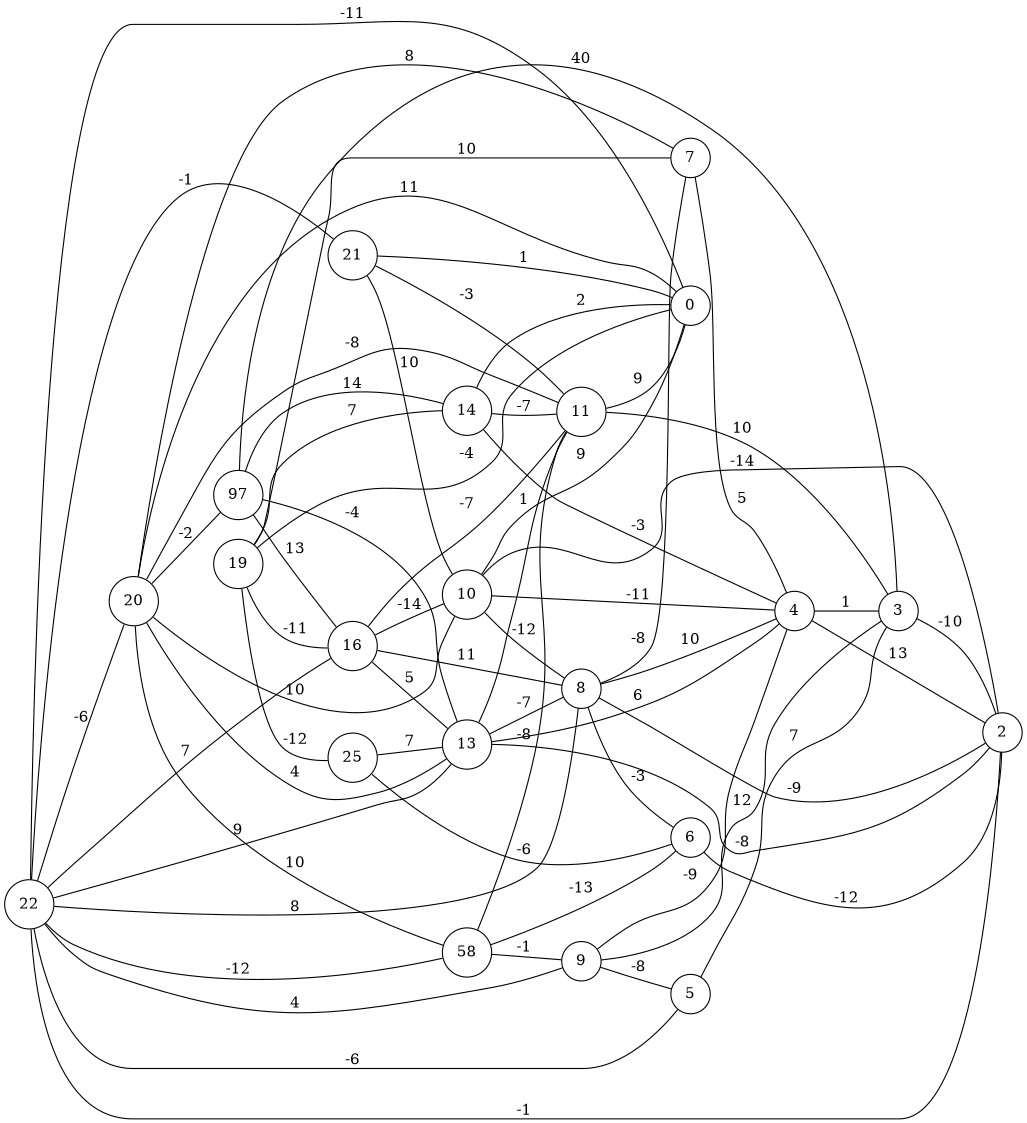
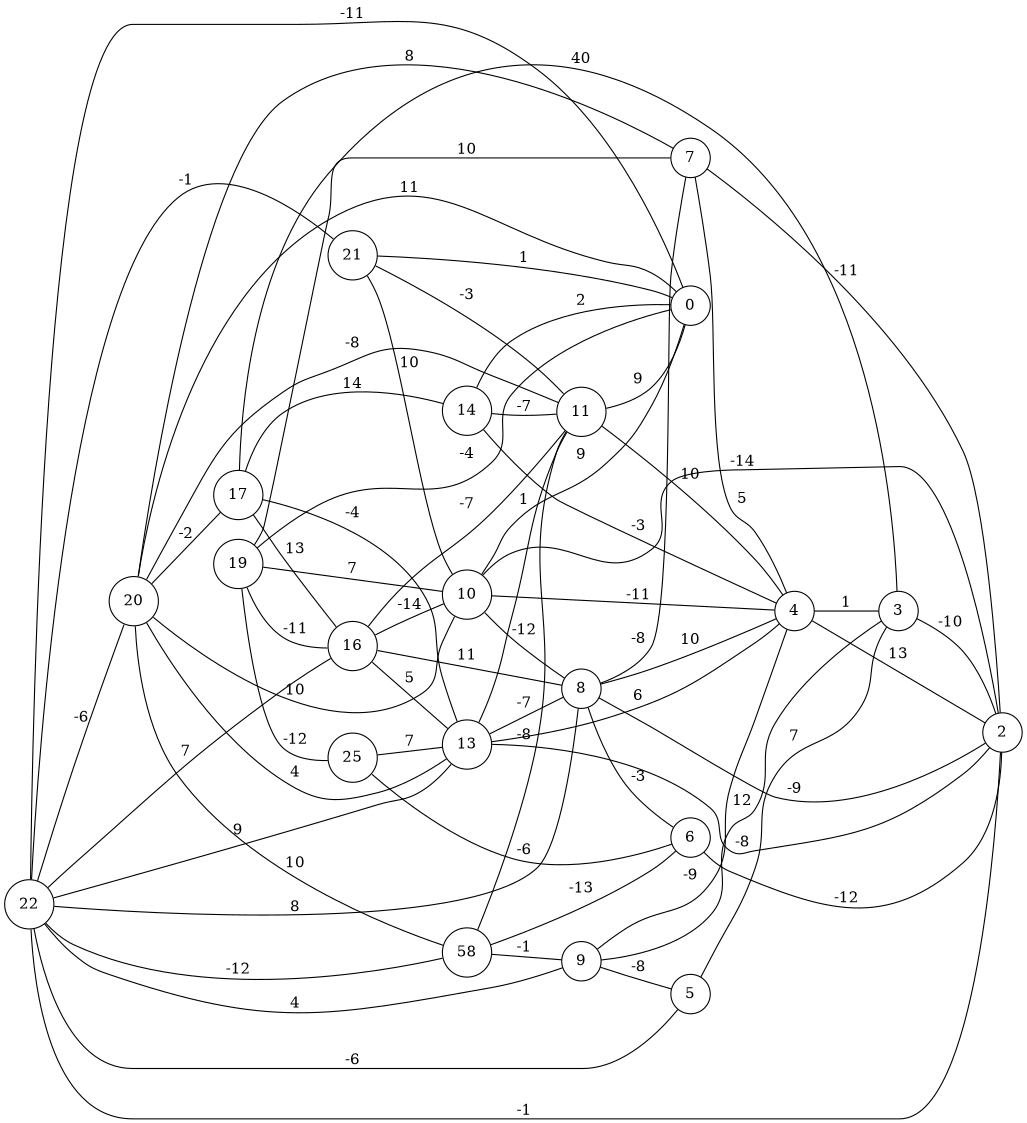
none -> (934, 399)
(317, 439) -> (353, 579)
(773, 461) -> (698, 505)
(238, 495) -> (238, 495)
